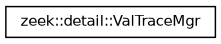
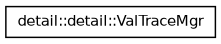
(111, 22) -> (111, 22)
